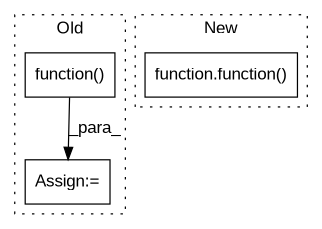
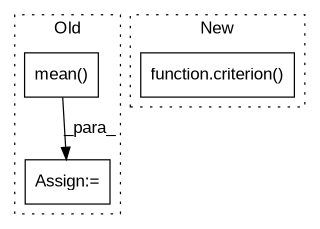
(70, 75) -> (61, 75)
(221, 75) -> (218, 75)
